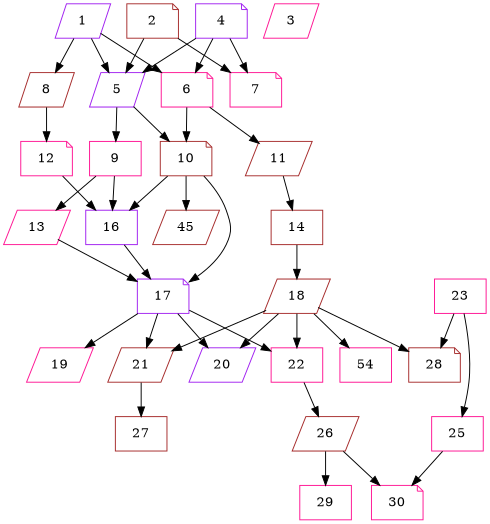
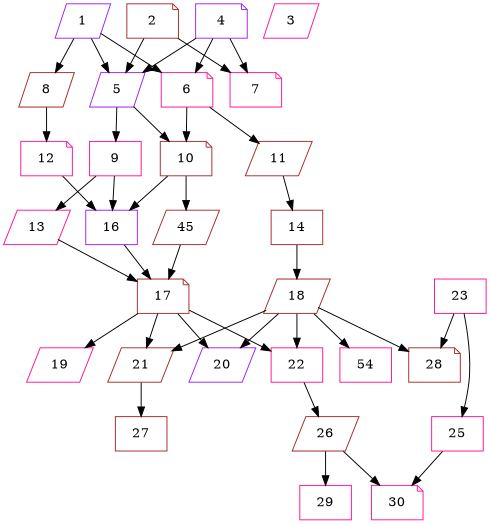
(231, 229) -> (176, 257)
(163, 296) -> (163, 296)
